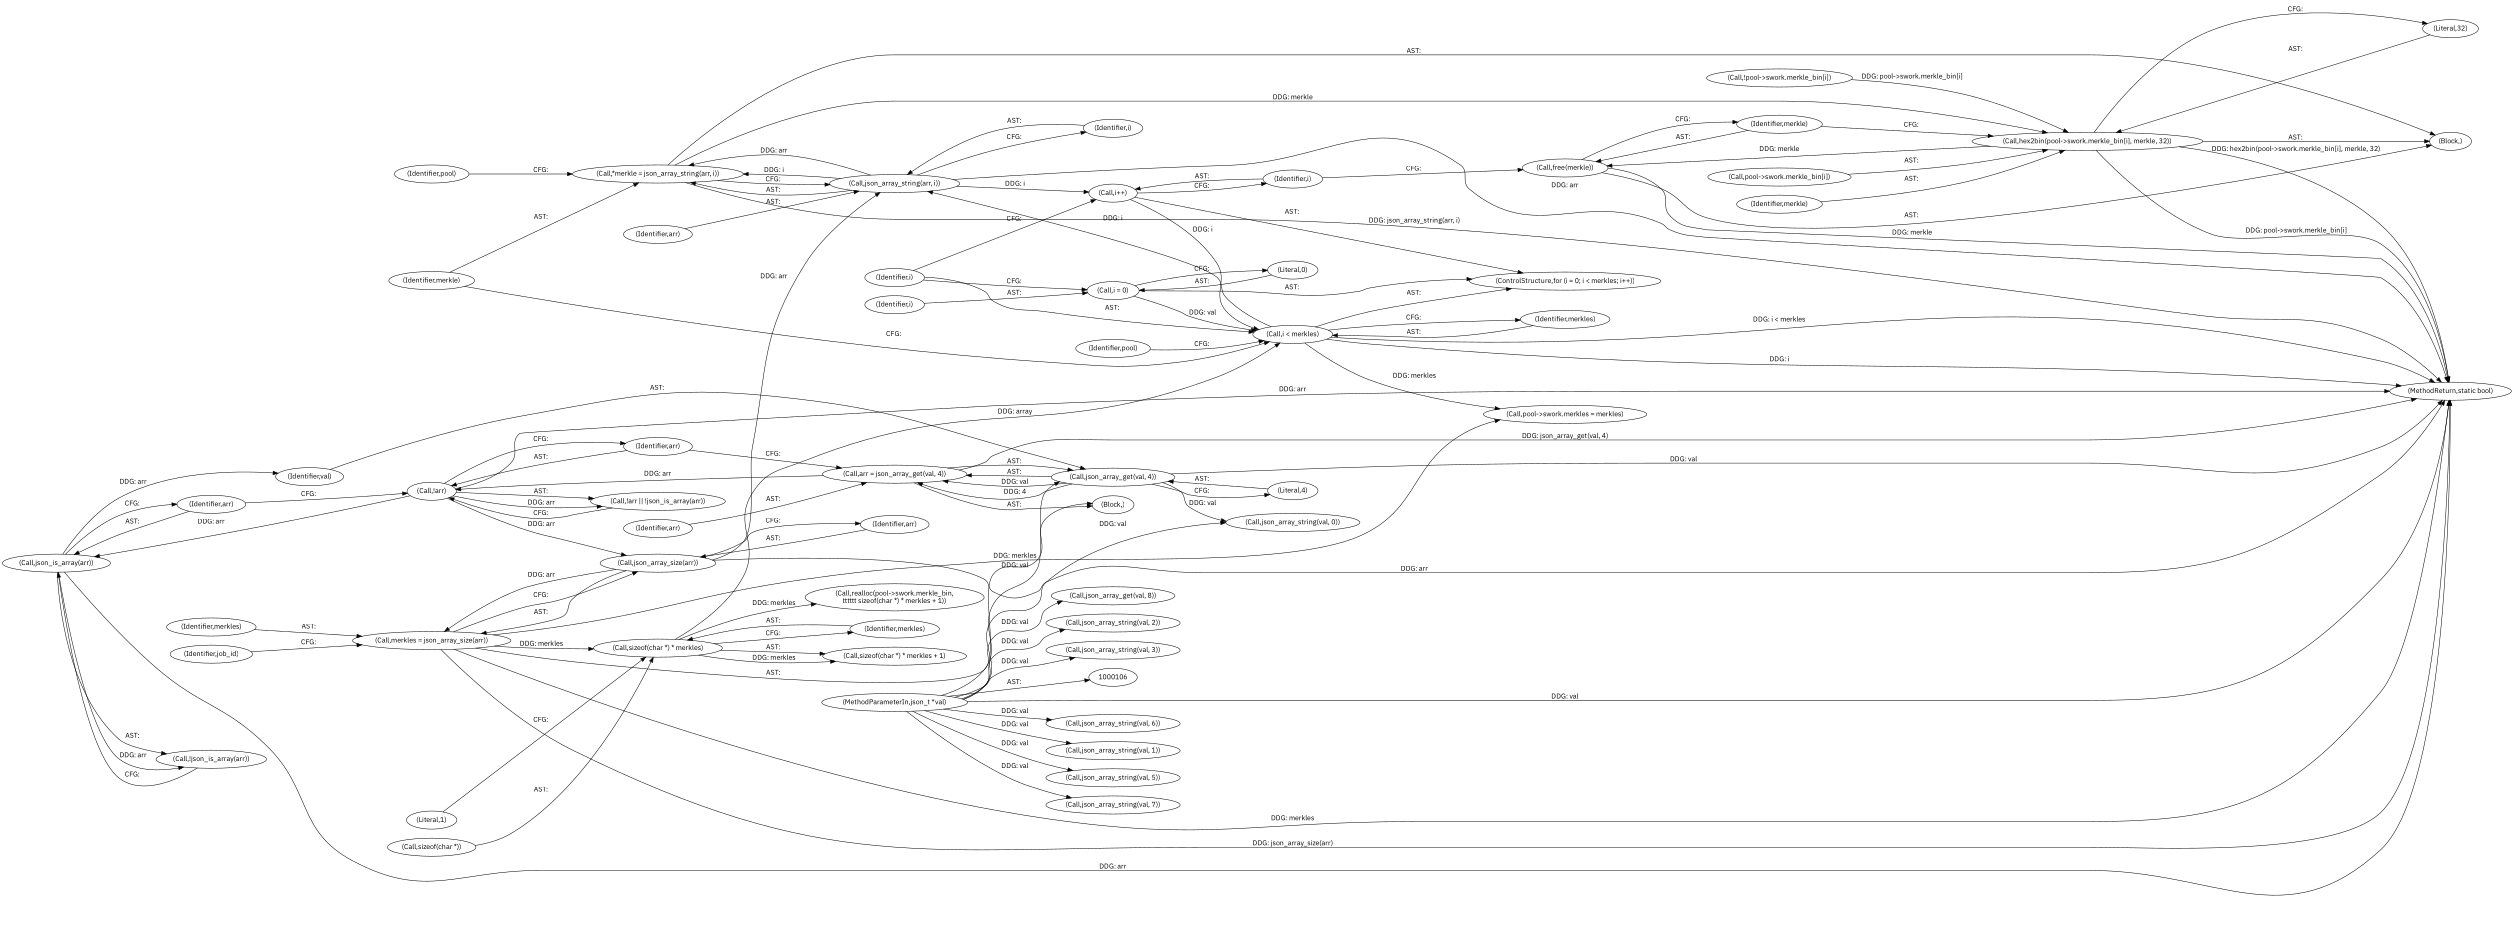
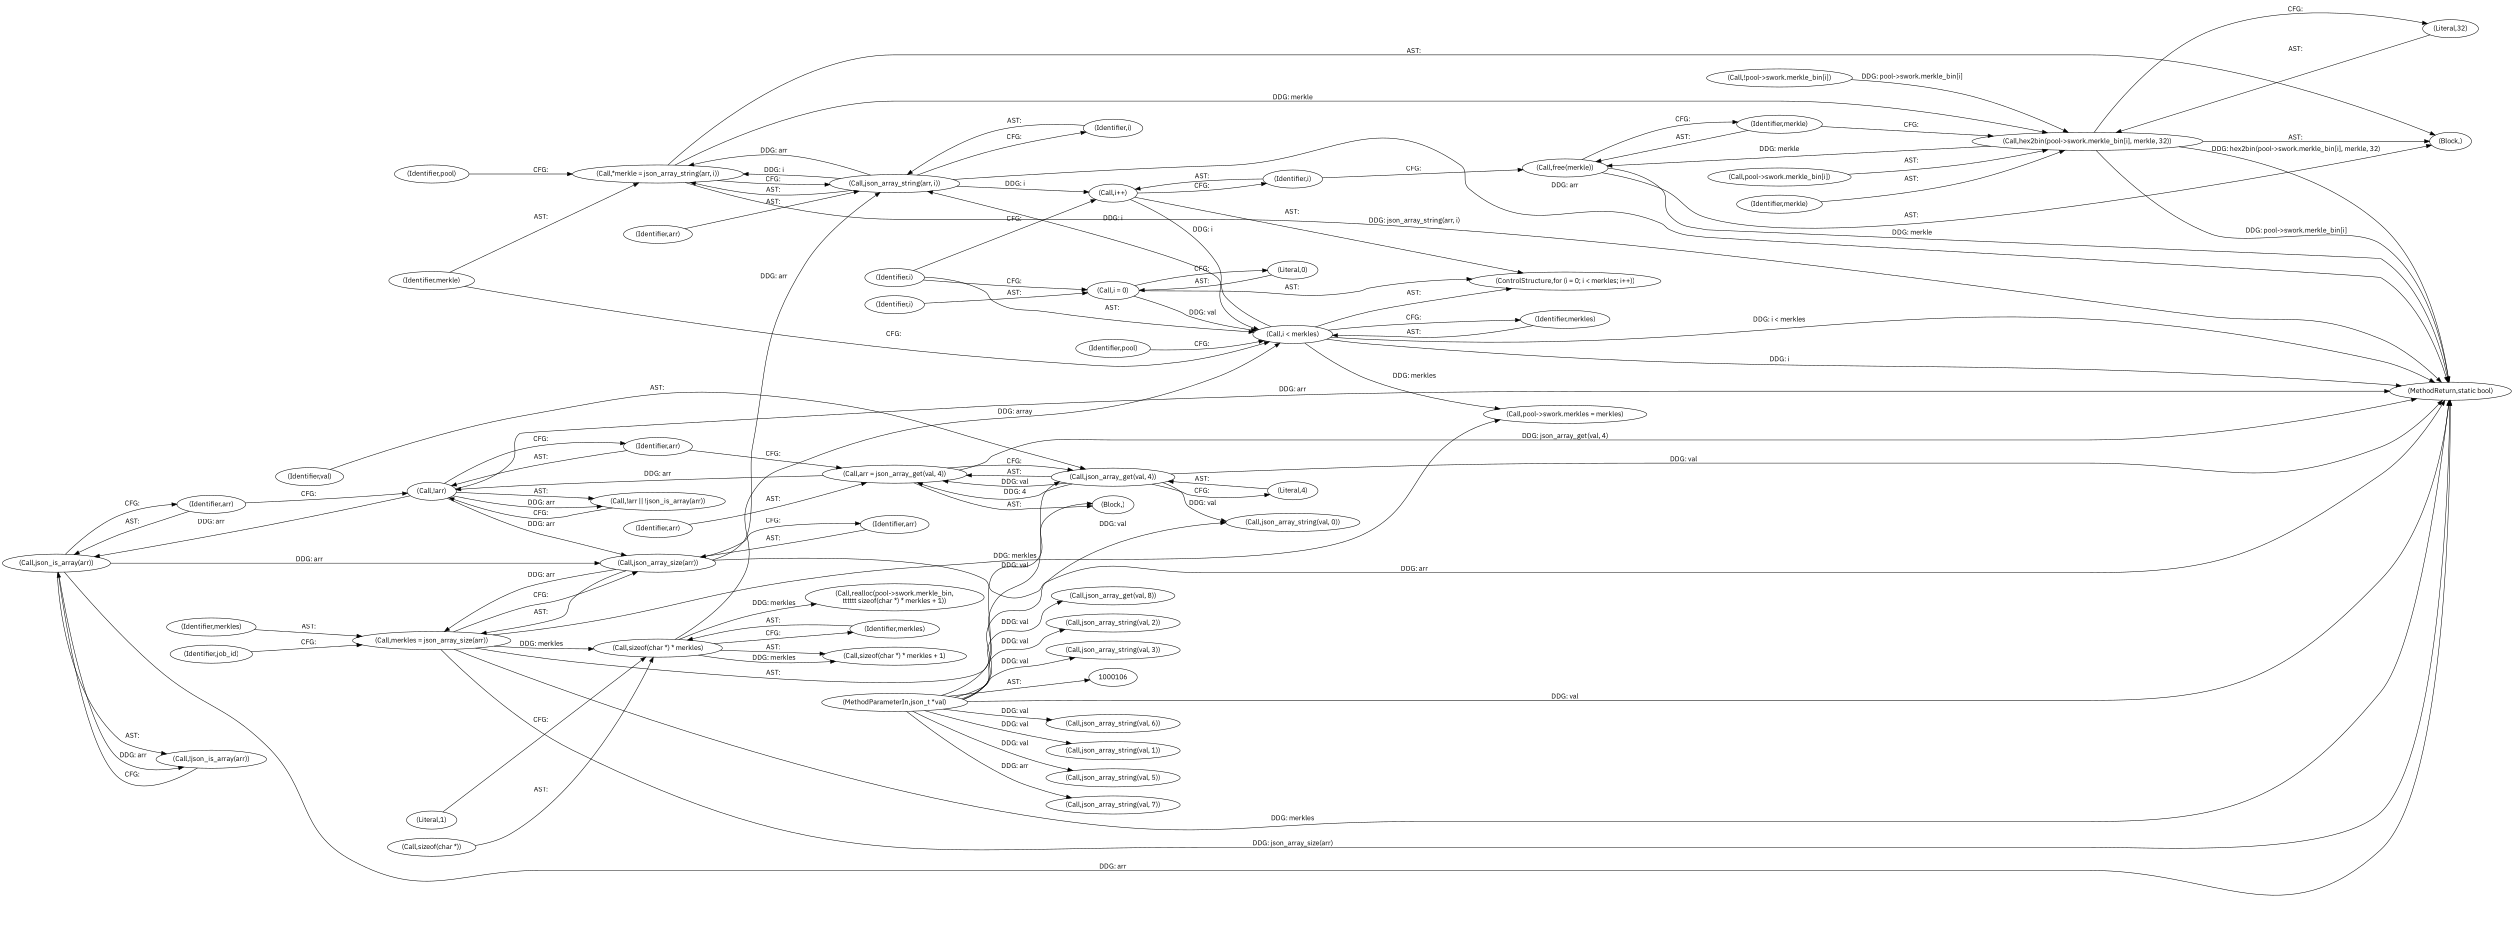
(1015, 461) -> (1015, 461)
(155, 483) -> (353, 563)
(1015, 766) -> (1015, 766)
